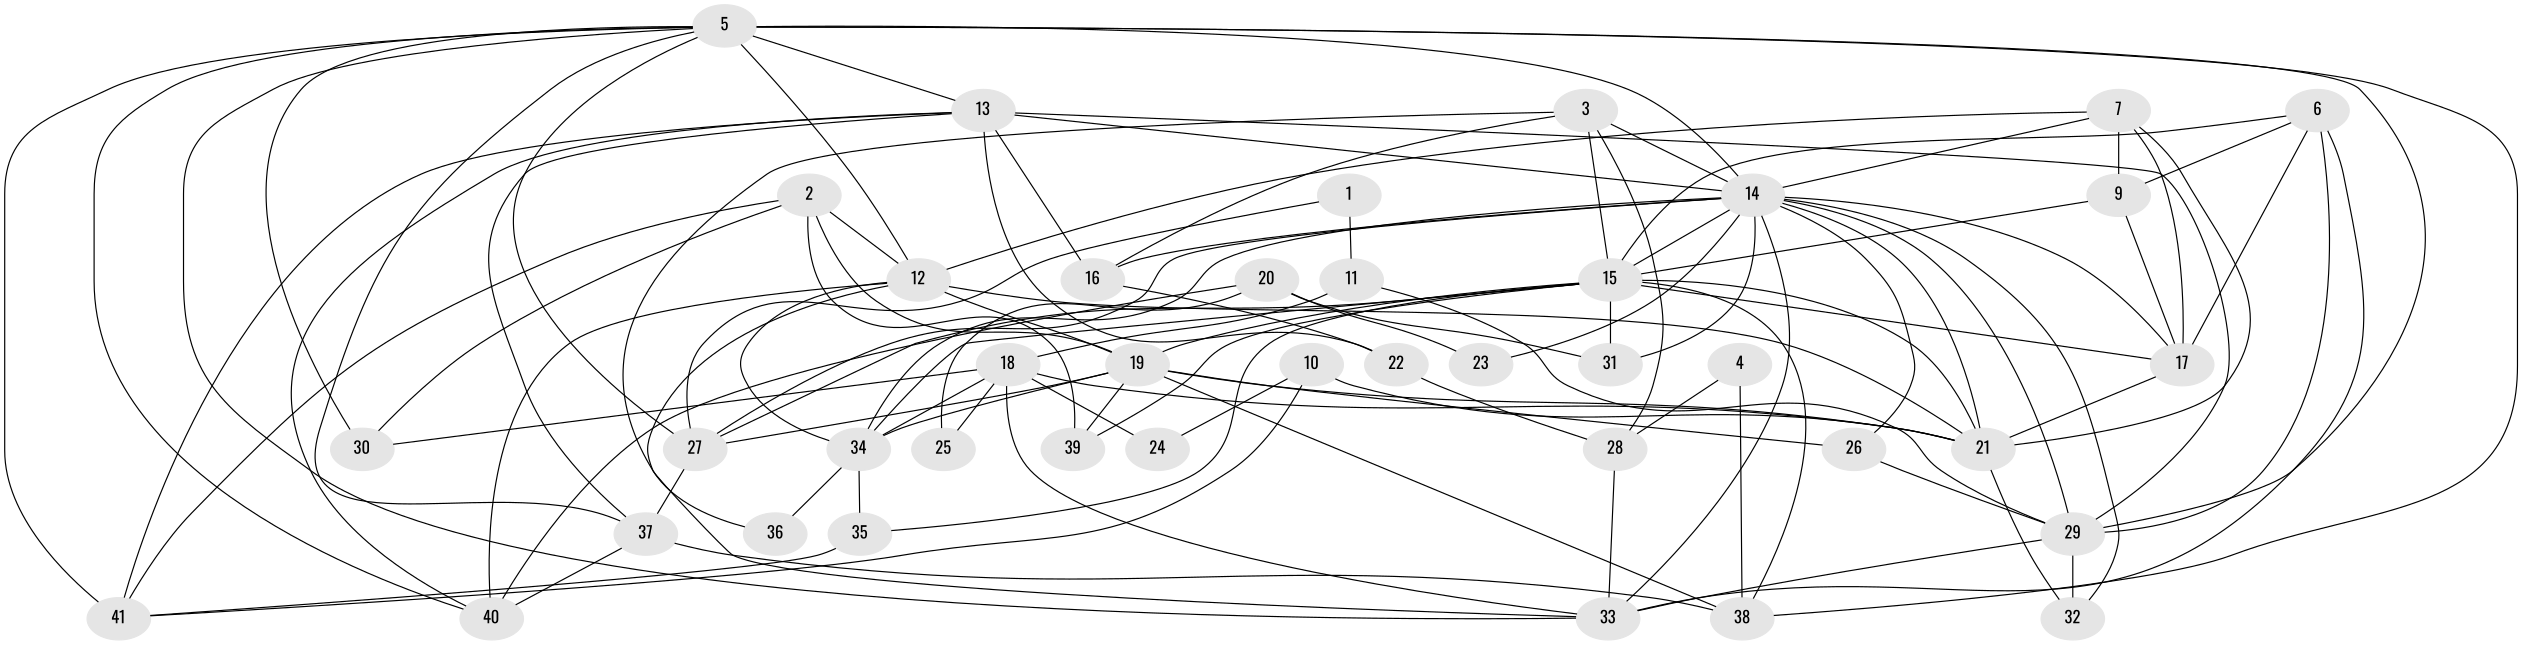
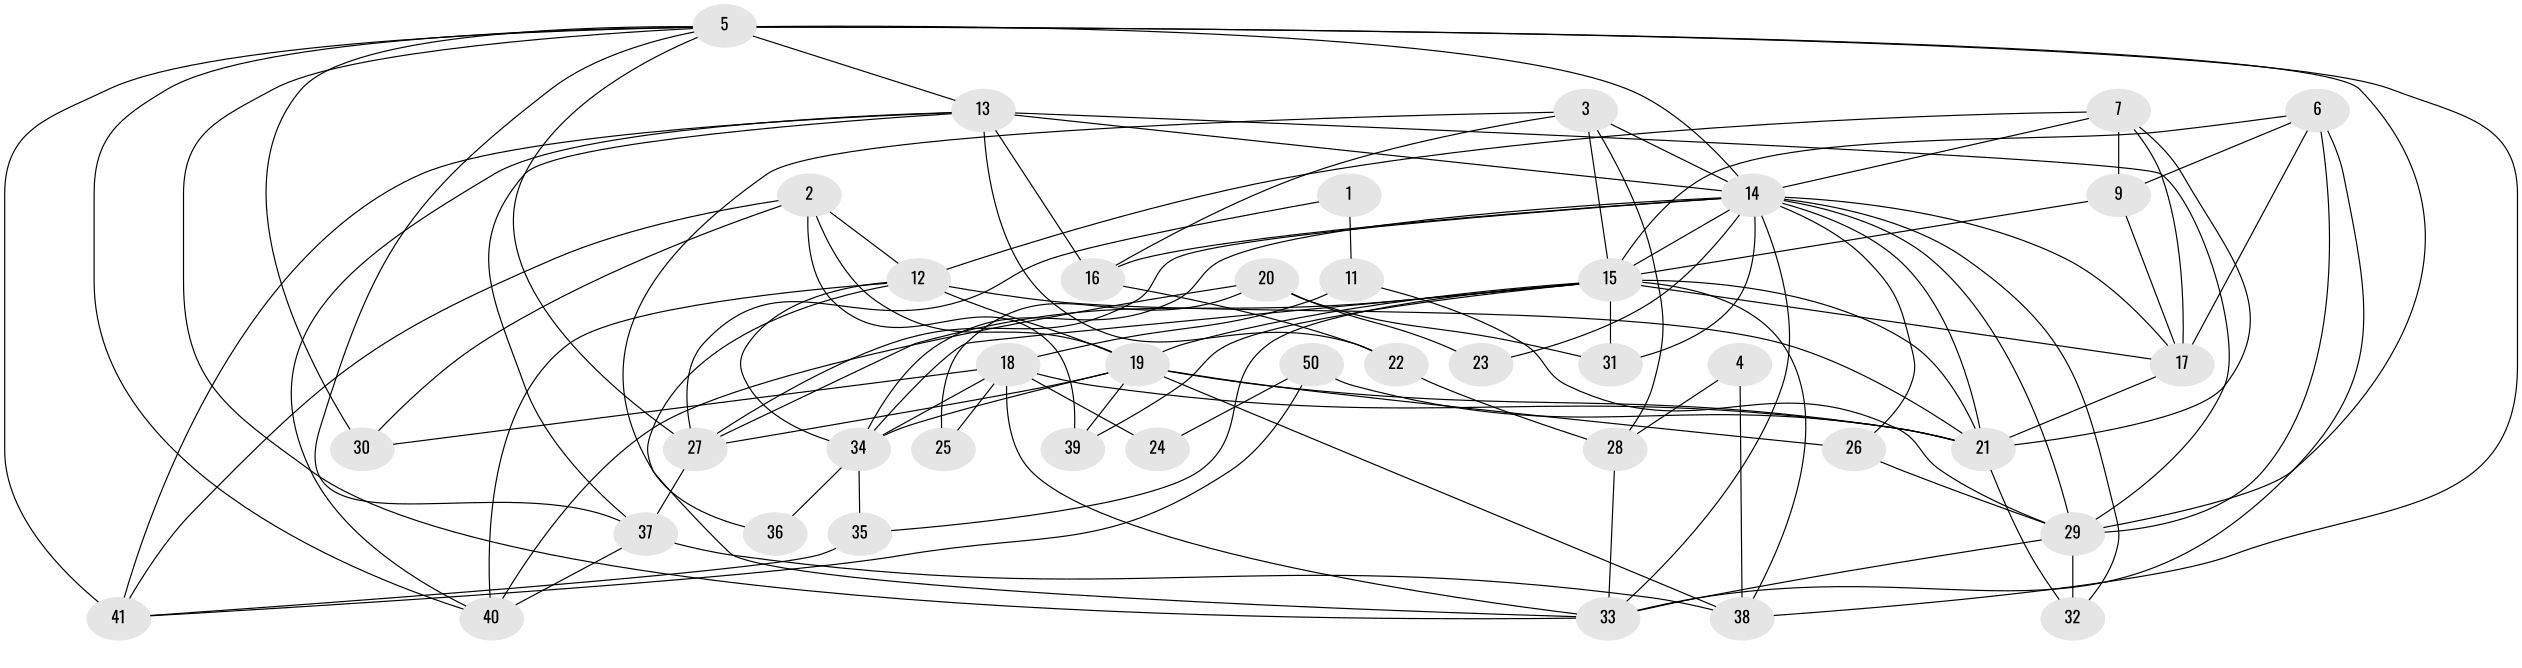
(831, 147) -> none
(1312, 365) -> (1312, 365)
